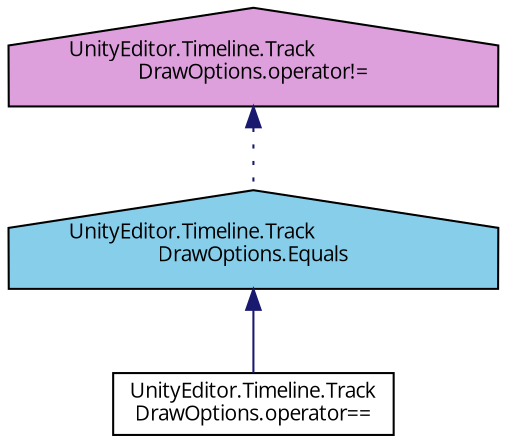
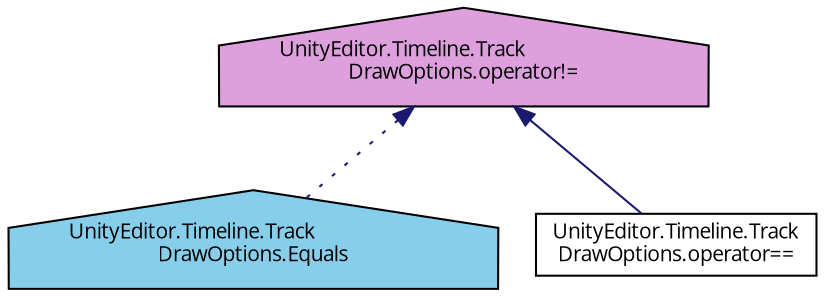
(253, 342) -> (586, 167)
